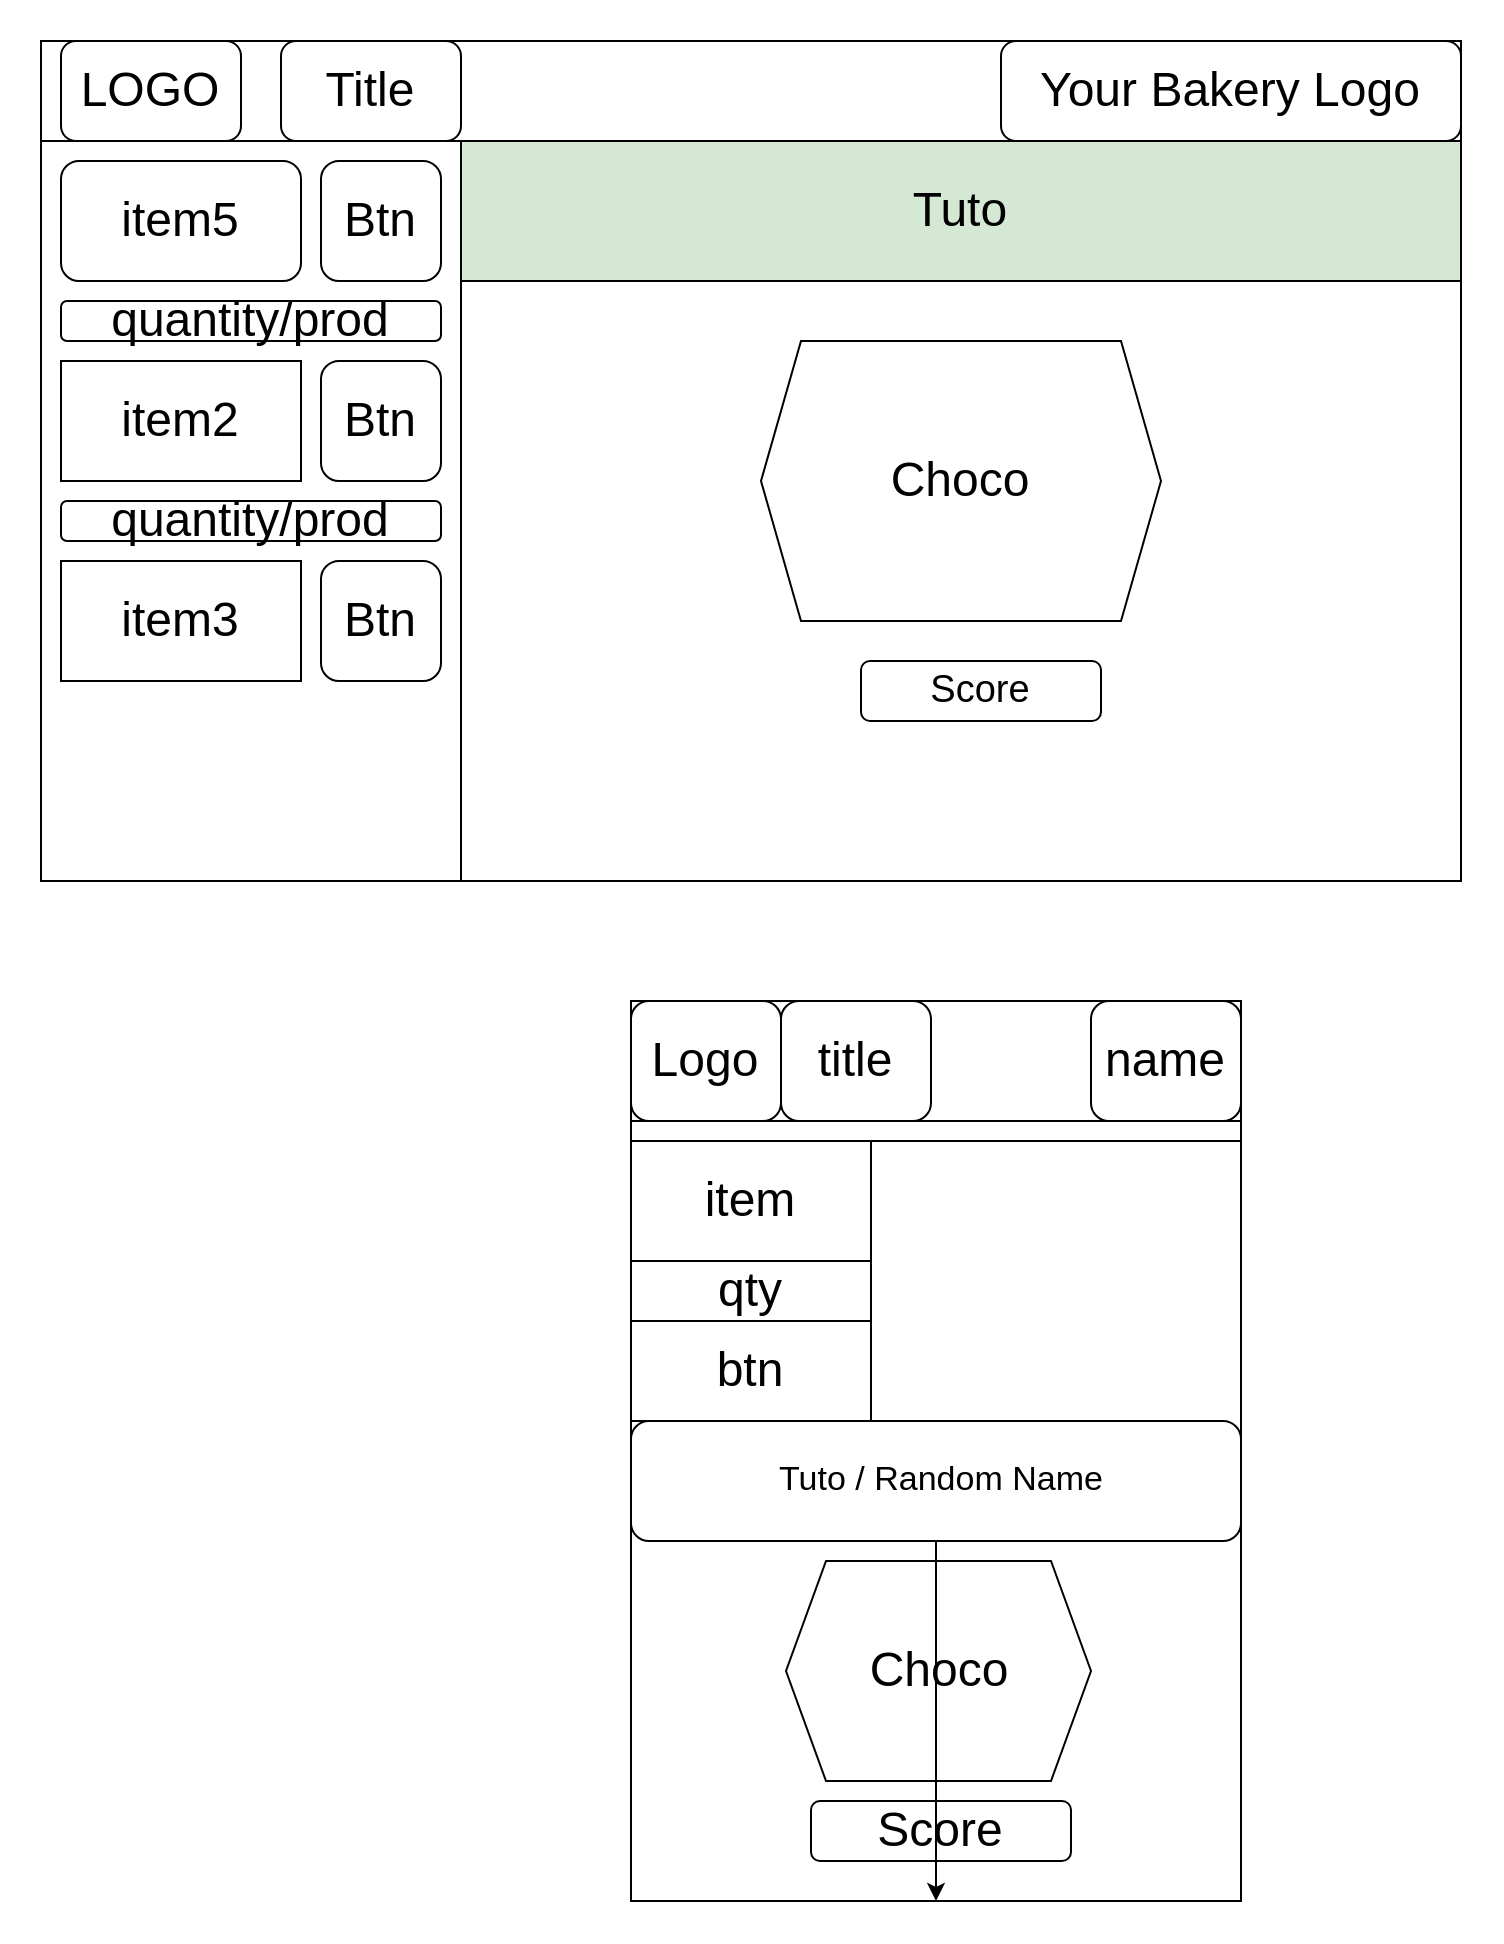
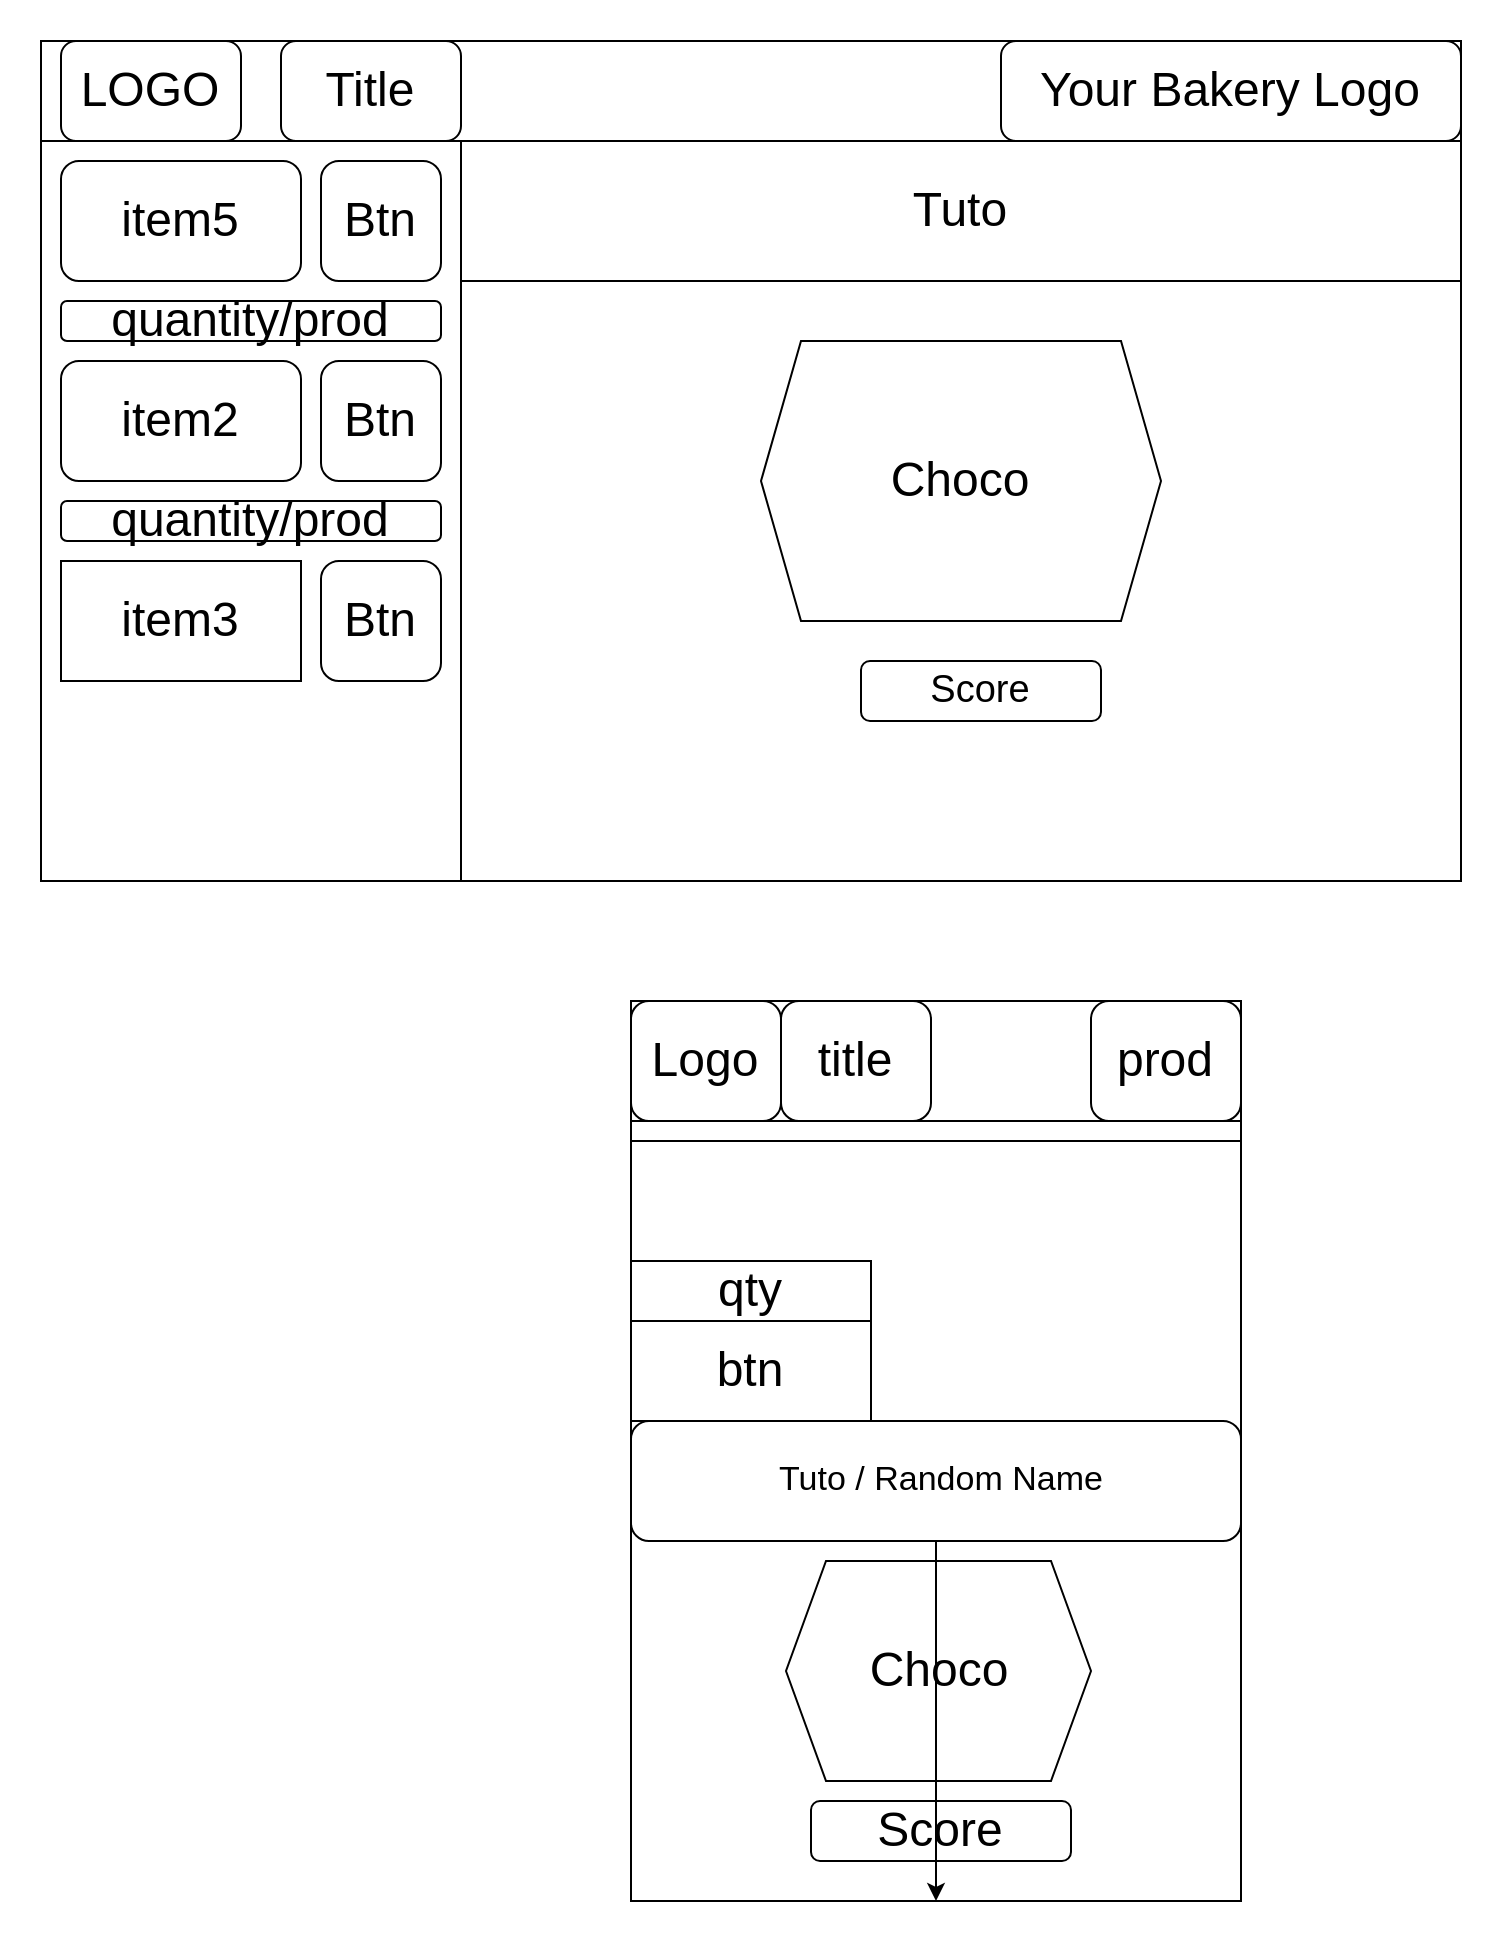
(961, 211) -> (961, 211)
(181, 421) -> (181, 421)
(1166, 1061) -> (1166, 1061)
(751, 1201) -> none
